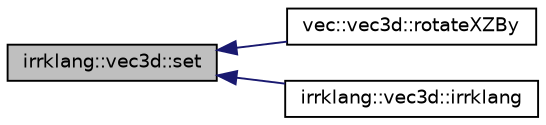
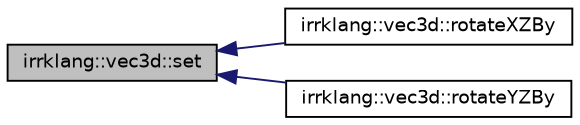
(412, 27) -> (429, 27)
(412, 99) -> (429, 99)
